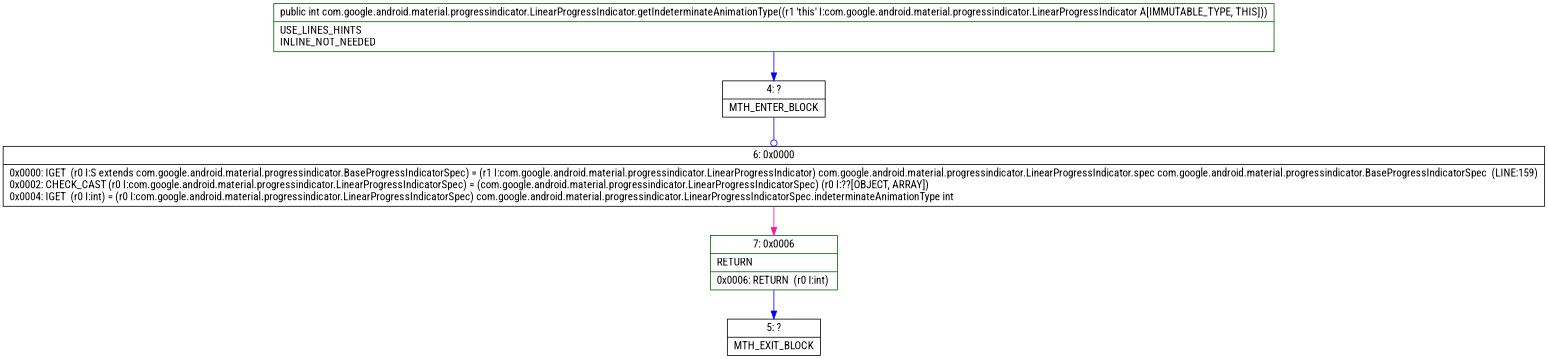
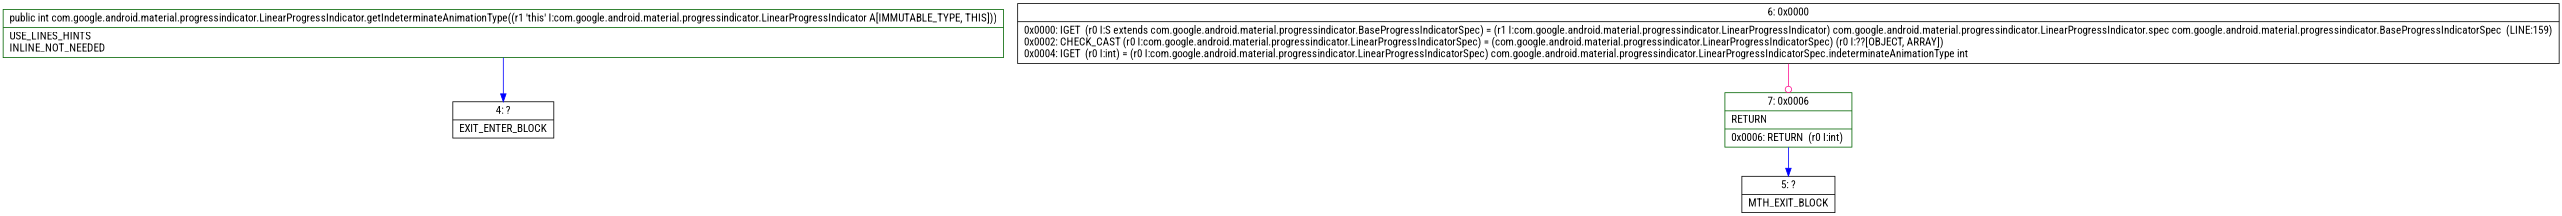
(774, 108) -> (503, 129)
(774, 129) -> none
(774, 217) -> (1788, 75)
